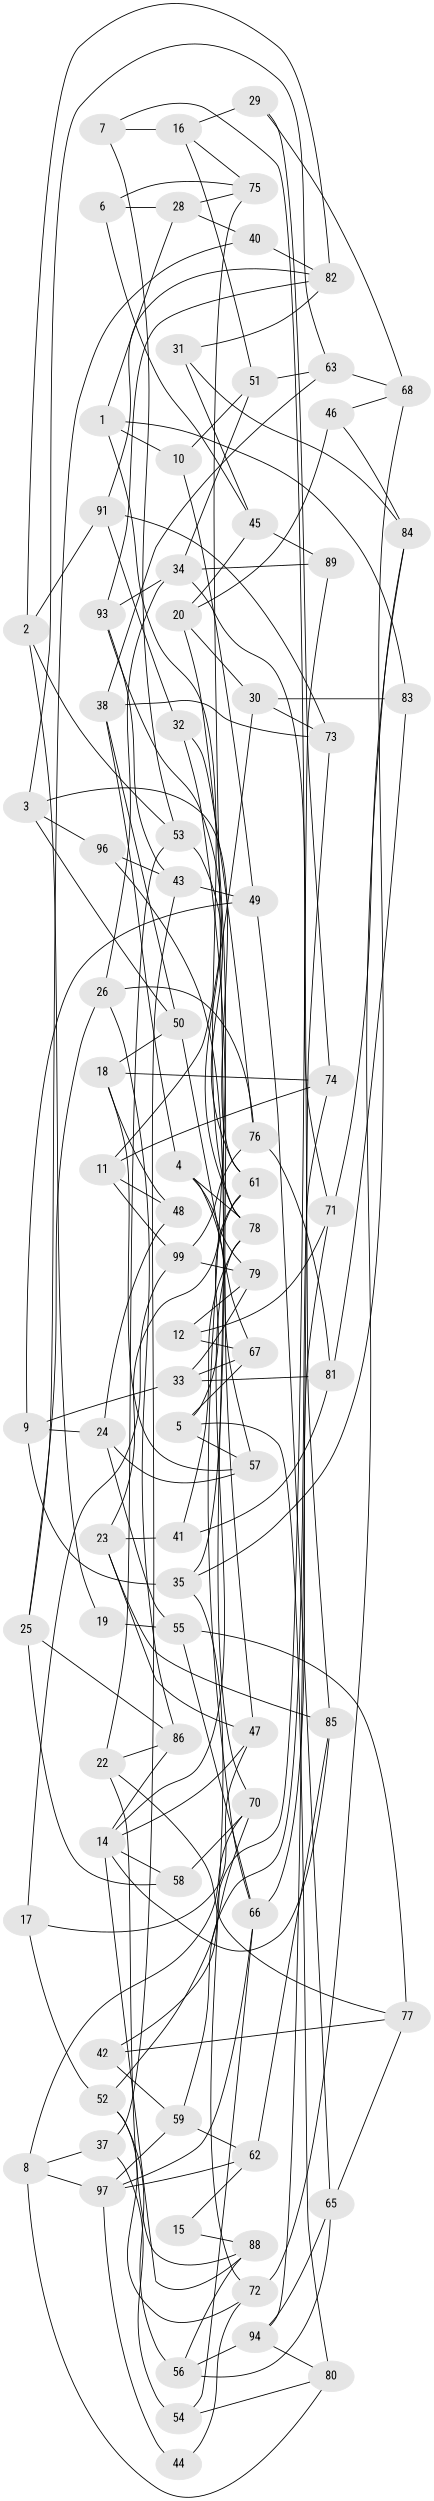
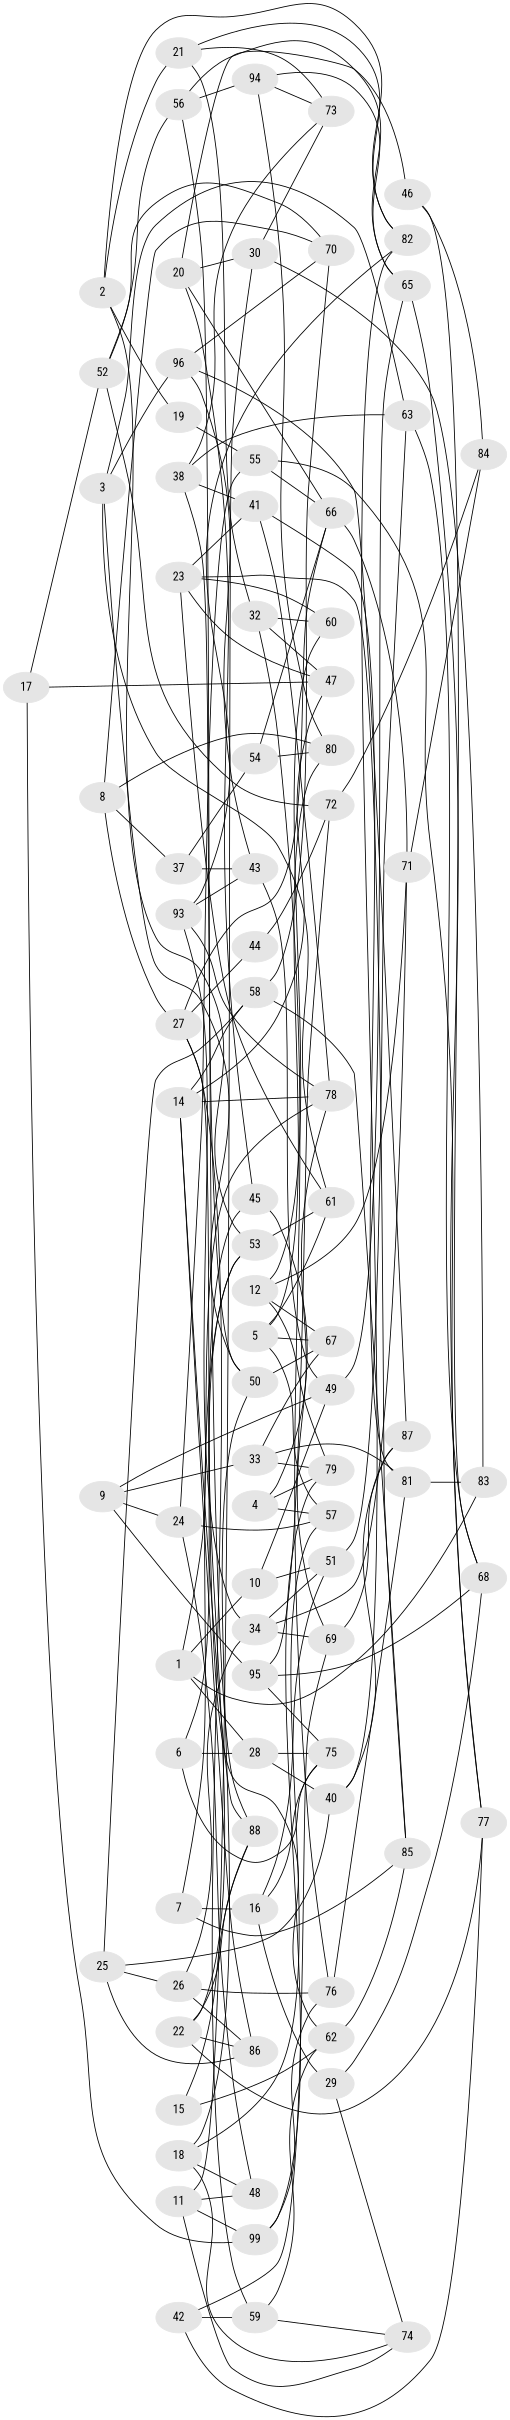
(179, 350) -> none
(103, 512) -> (179, 53)
(331, 563) -> (331, 1640)
none -> (331, 623)
(138, 915) -> (217, 492)
none -> (408, 1436)
(179, 1583) -> (255, 1675)
(279, 1935) -> (365, 1226)
(103, 2192) -> (179, 1025)
